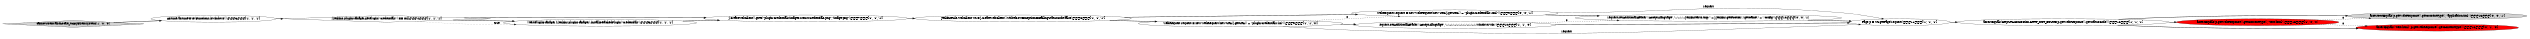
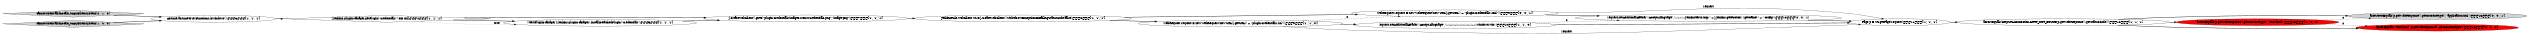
none -> (73, 14)
